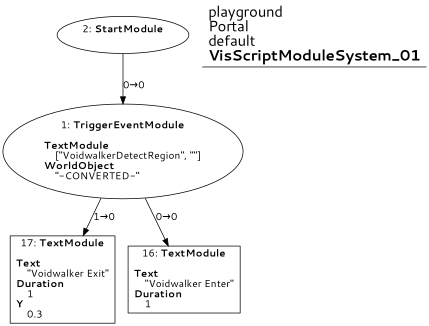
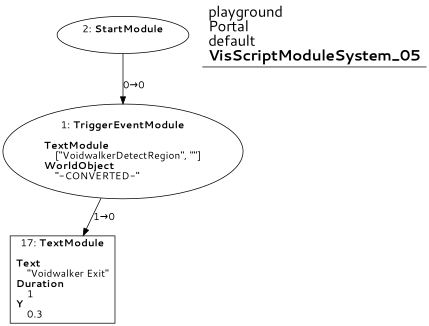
(314, 56) -> (314, 56)
(184, 280) -> none
